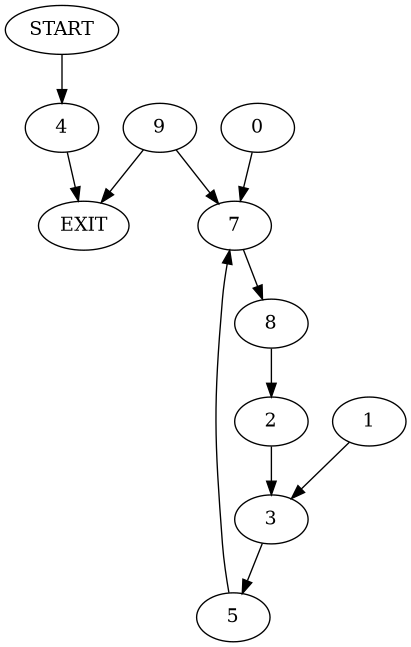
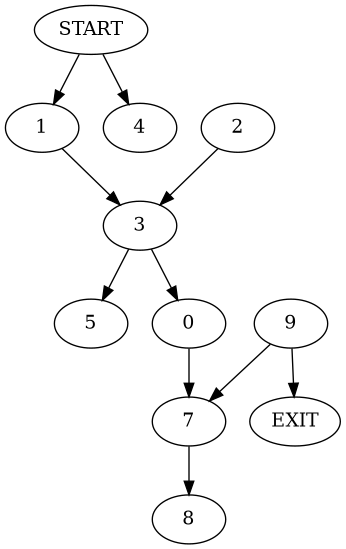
none -> (70, 73)
(71, 170) -> none
none -> (161, 269)
(271, 366) -> none
(216, 428) -> none
